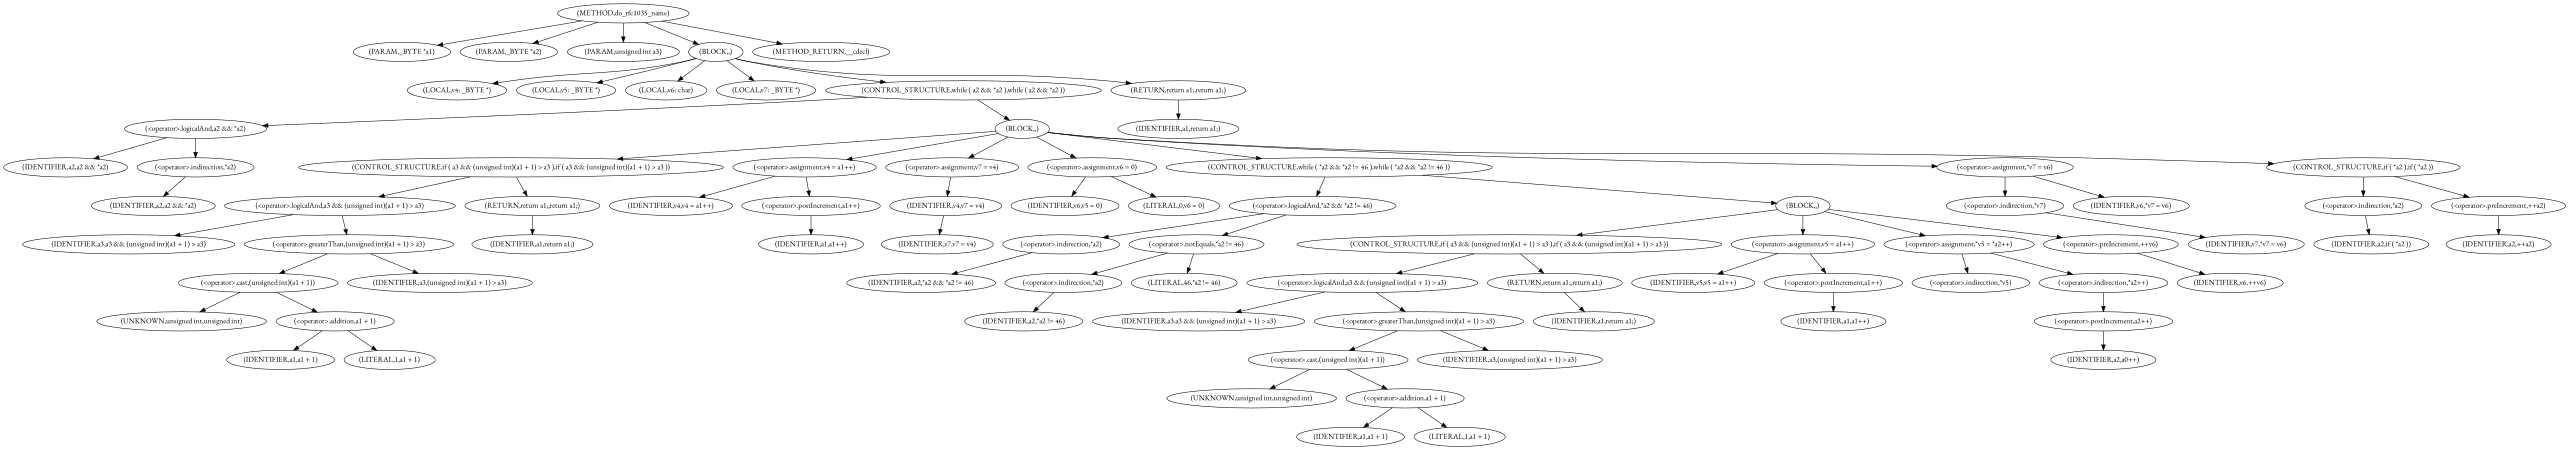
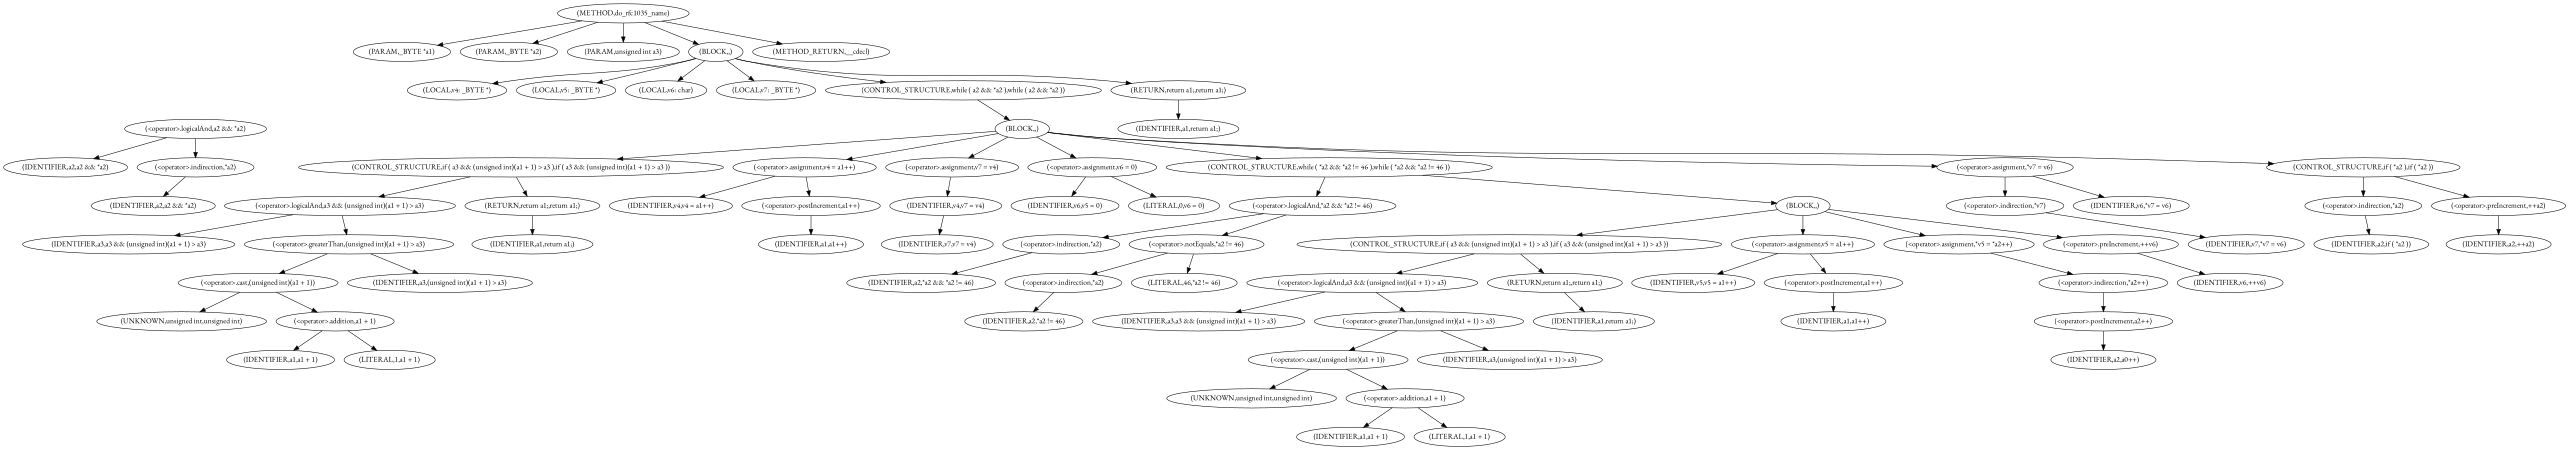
(568, 113) -> none
(1971, 283) -> none
